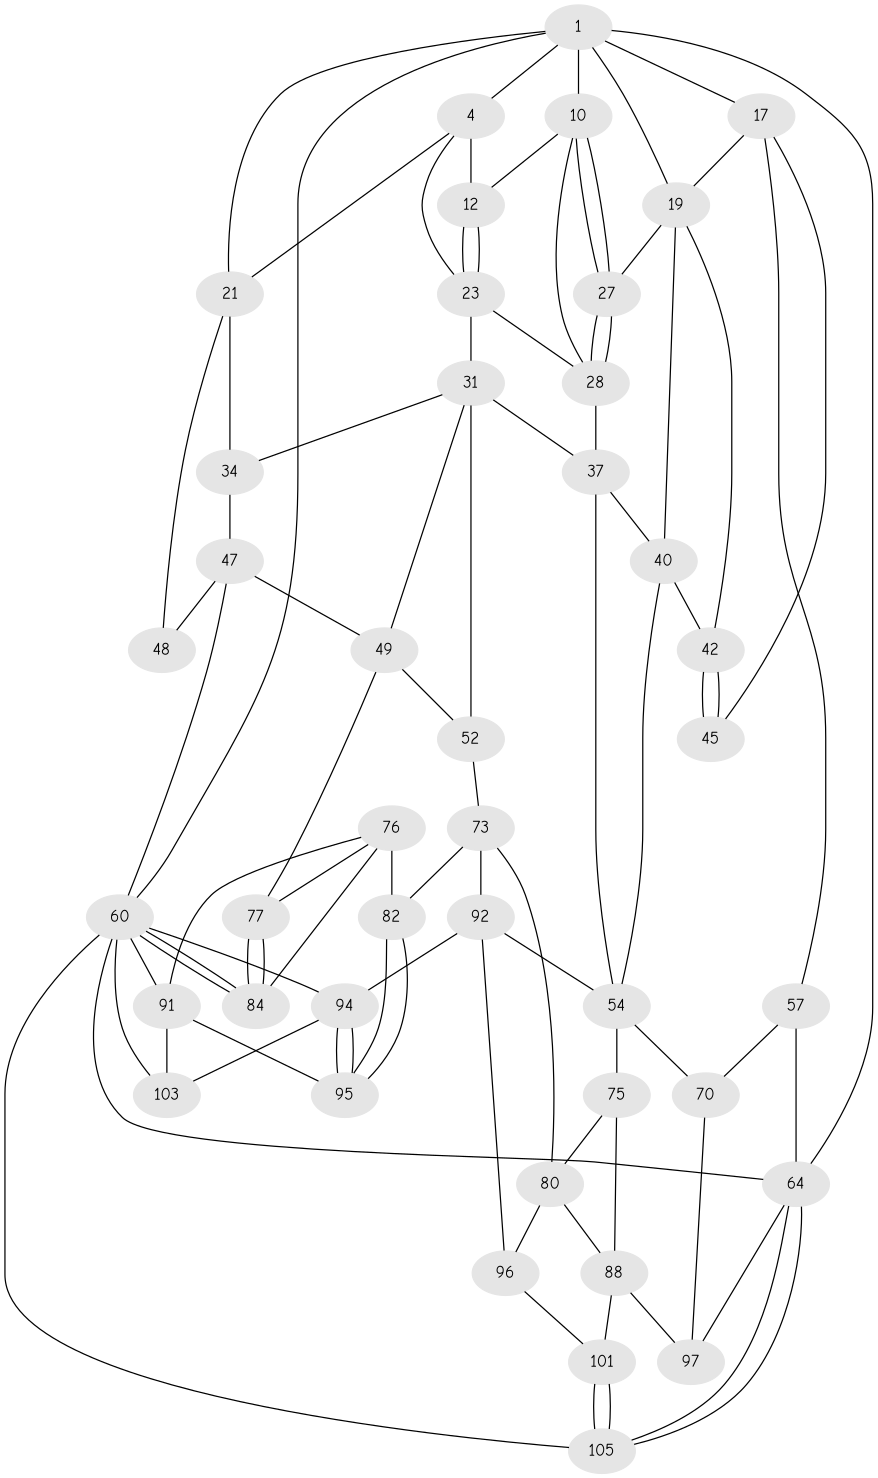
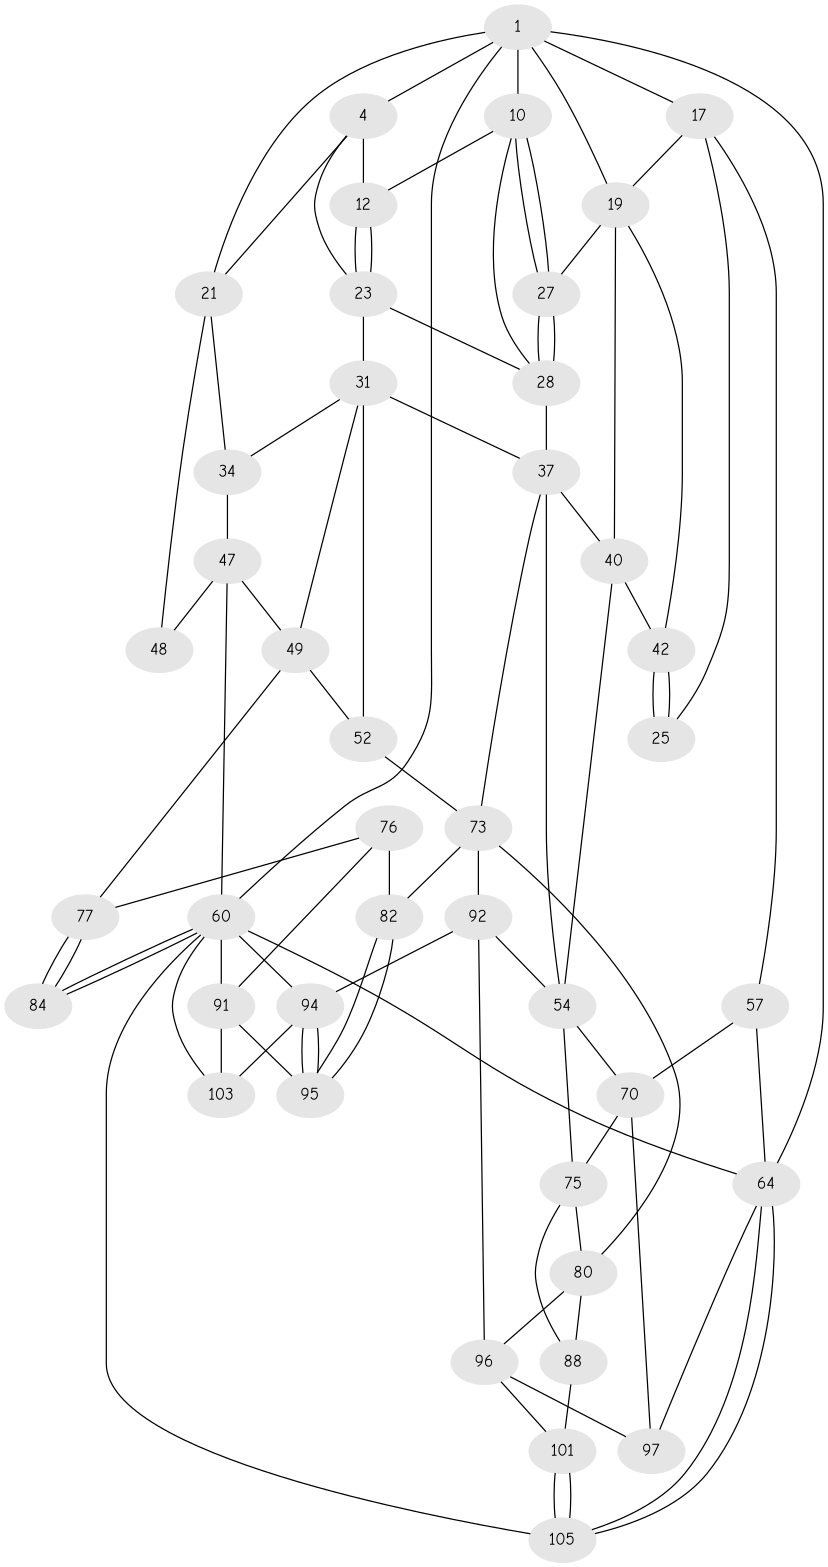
none -> (507, 650)
(711, 739) -> (661, 739)
(324, 917) -> none
none -> (602, 1140)
(653, 1318) -> (559, 1402)
